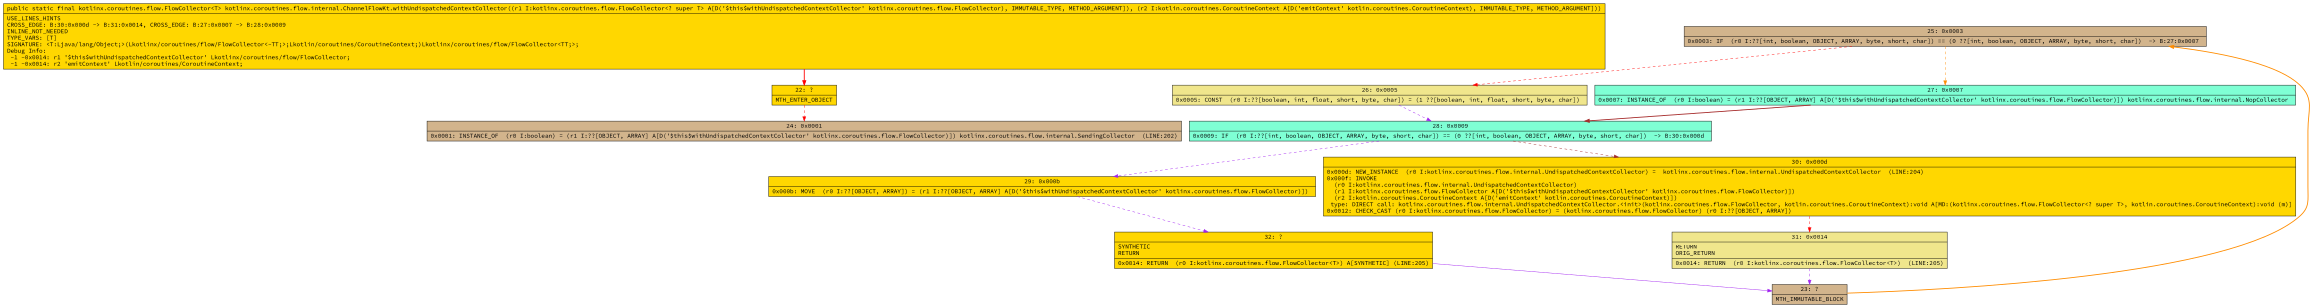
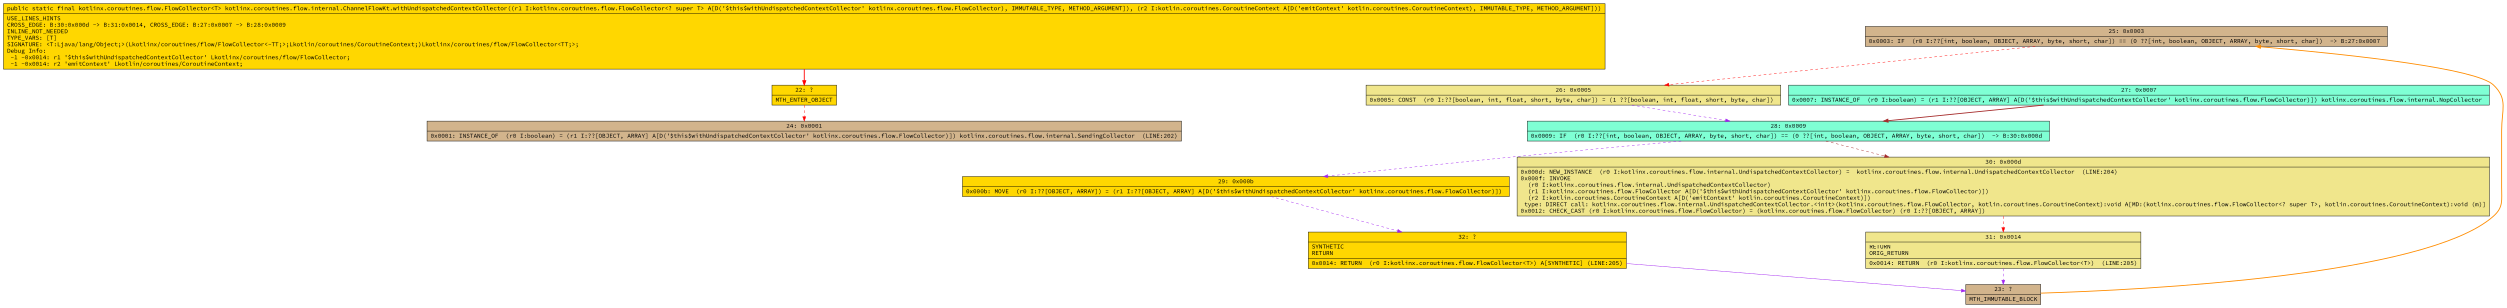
(1945, 64) -> none
(1810, 187) -> (2003, 187)
